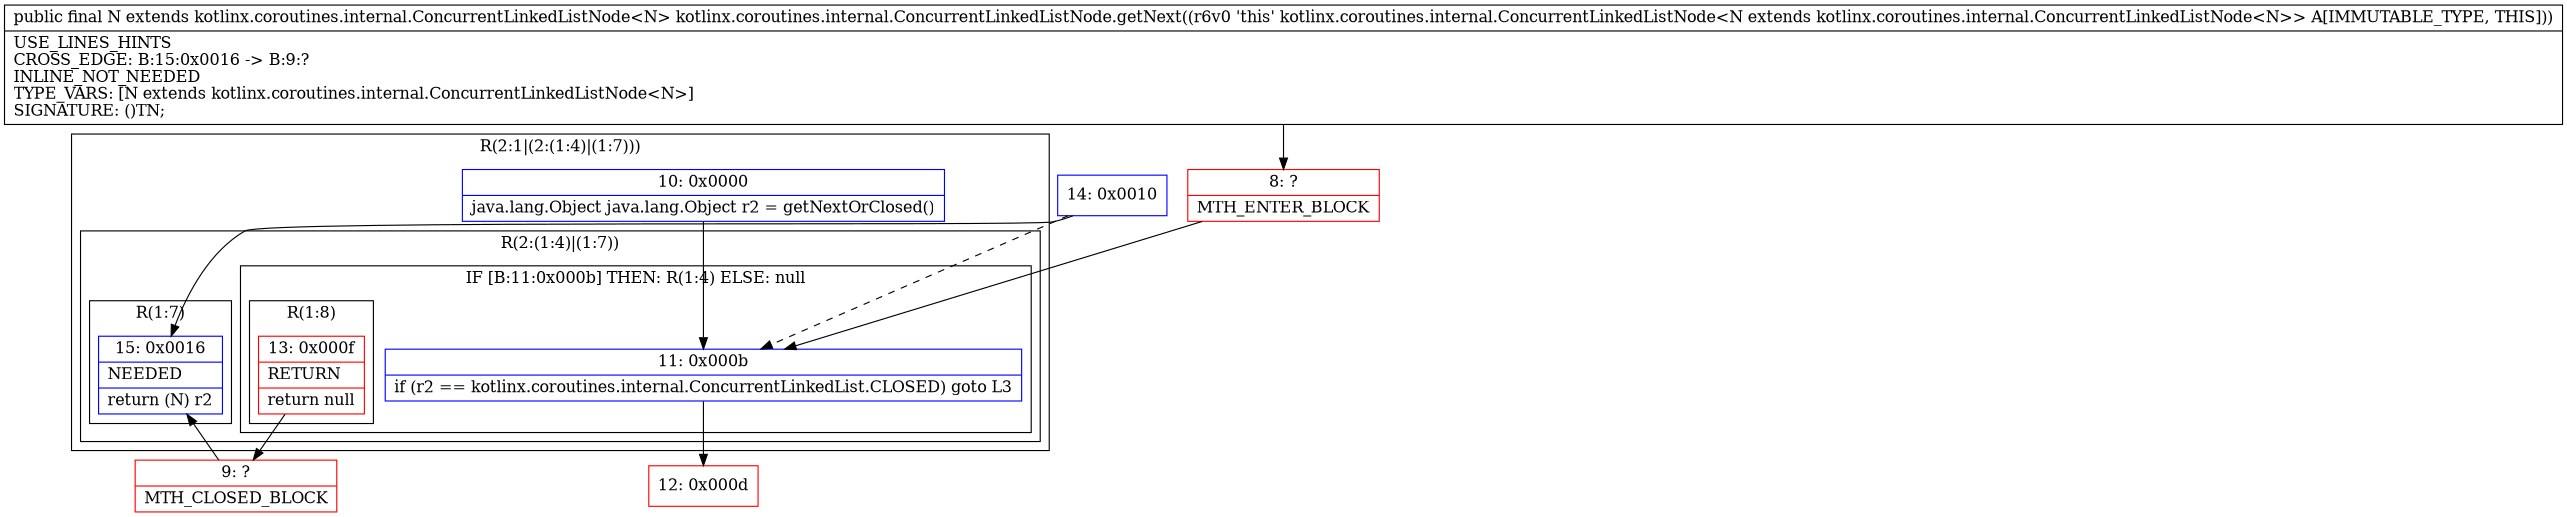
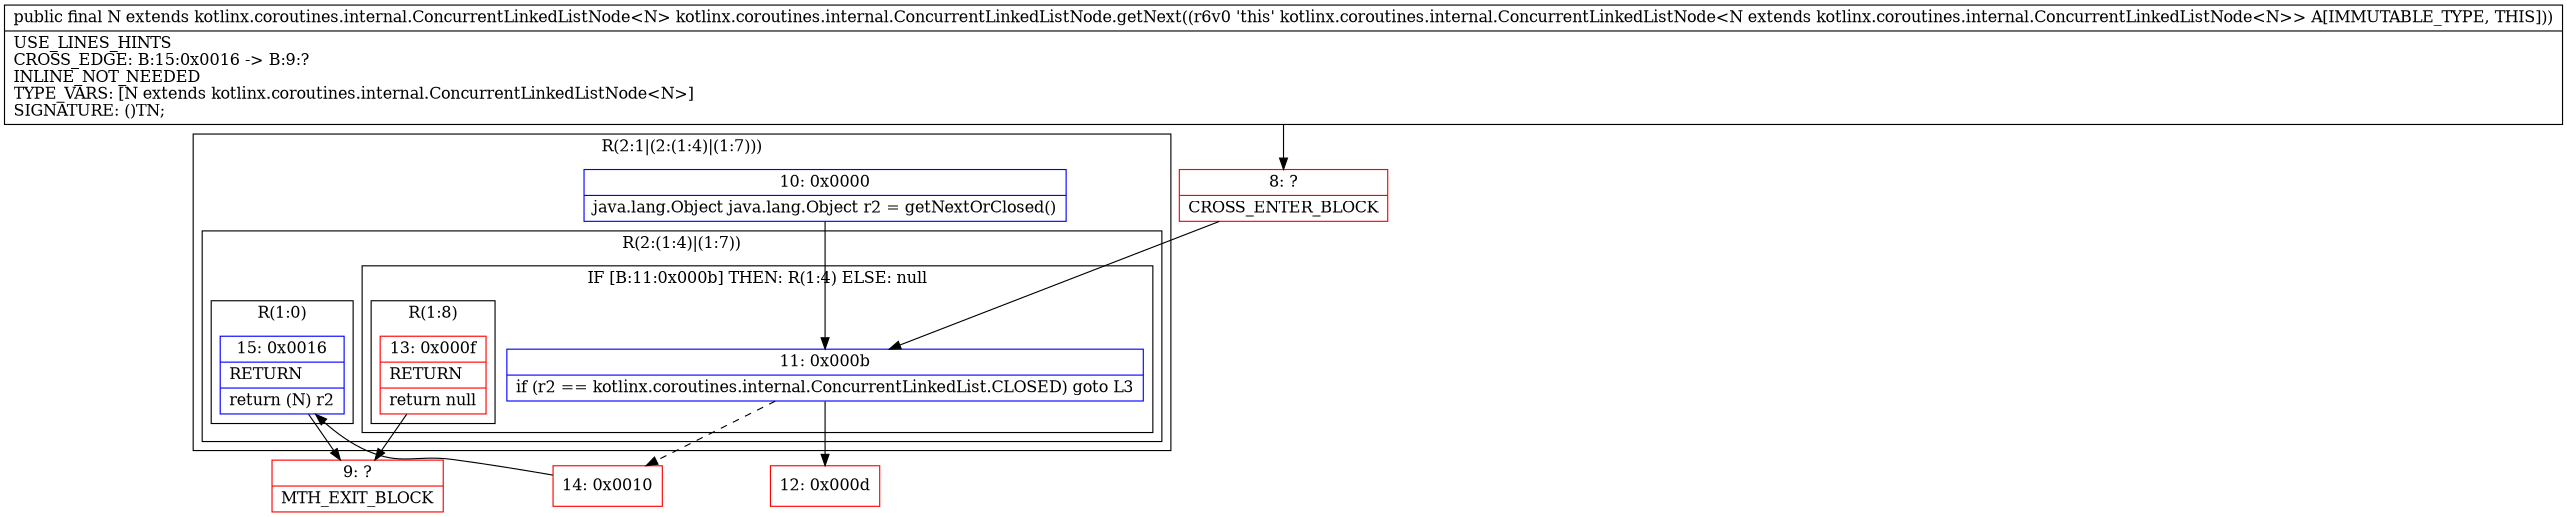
(1112, 195) -> (608, 486)
(1284, 208) -> (1284, 208)
(920, 280) -> (728, 425)
(161, 314) -> (282, 314)
(145, 375) -> (266, 375)
(201, 435) -> (321, 432)
(236, 498) -> (358, 498)
